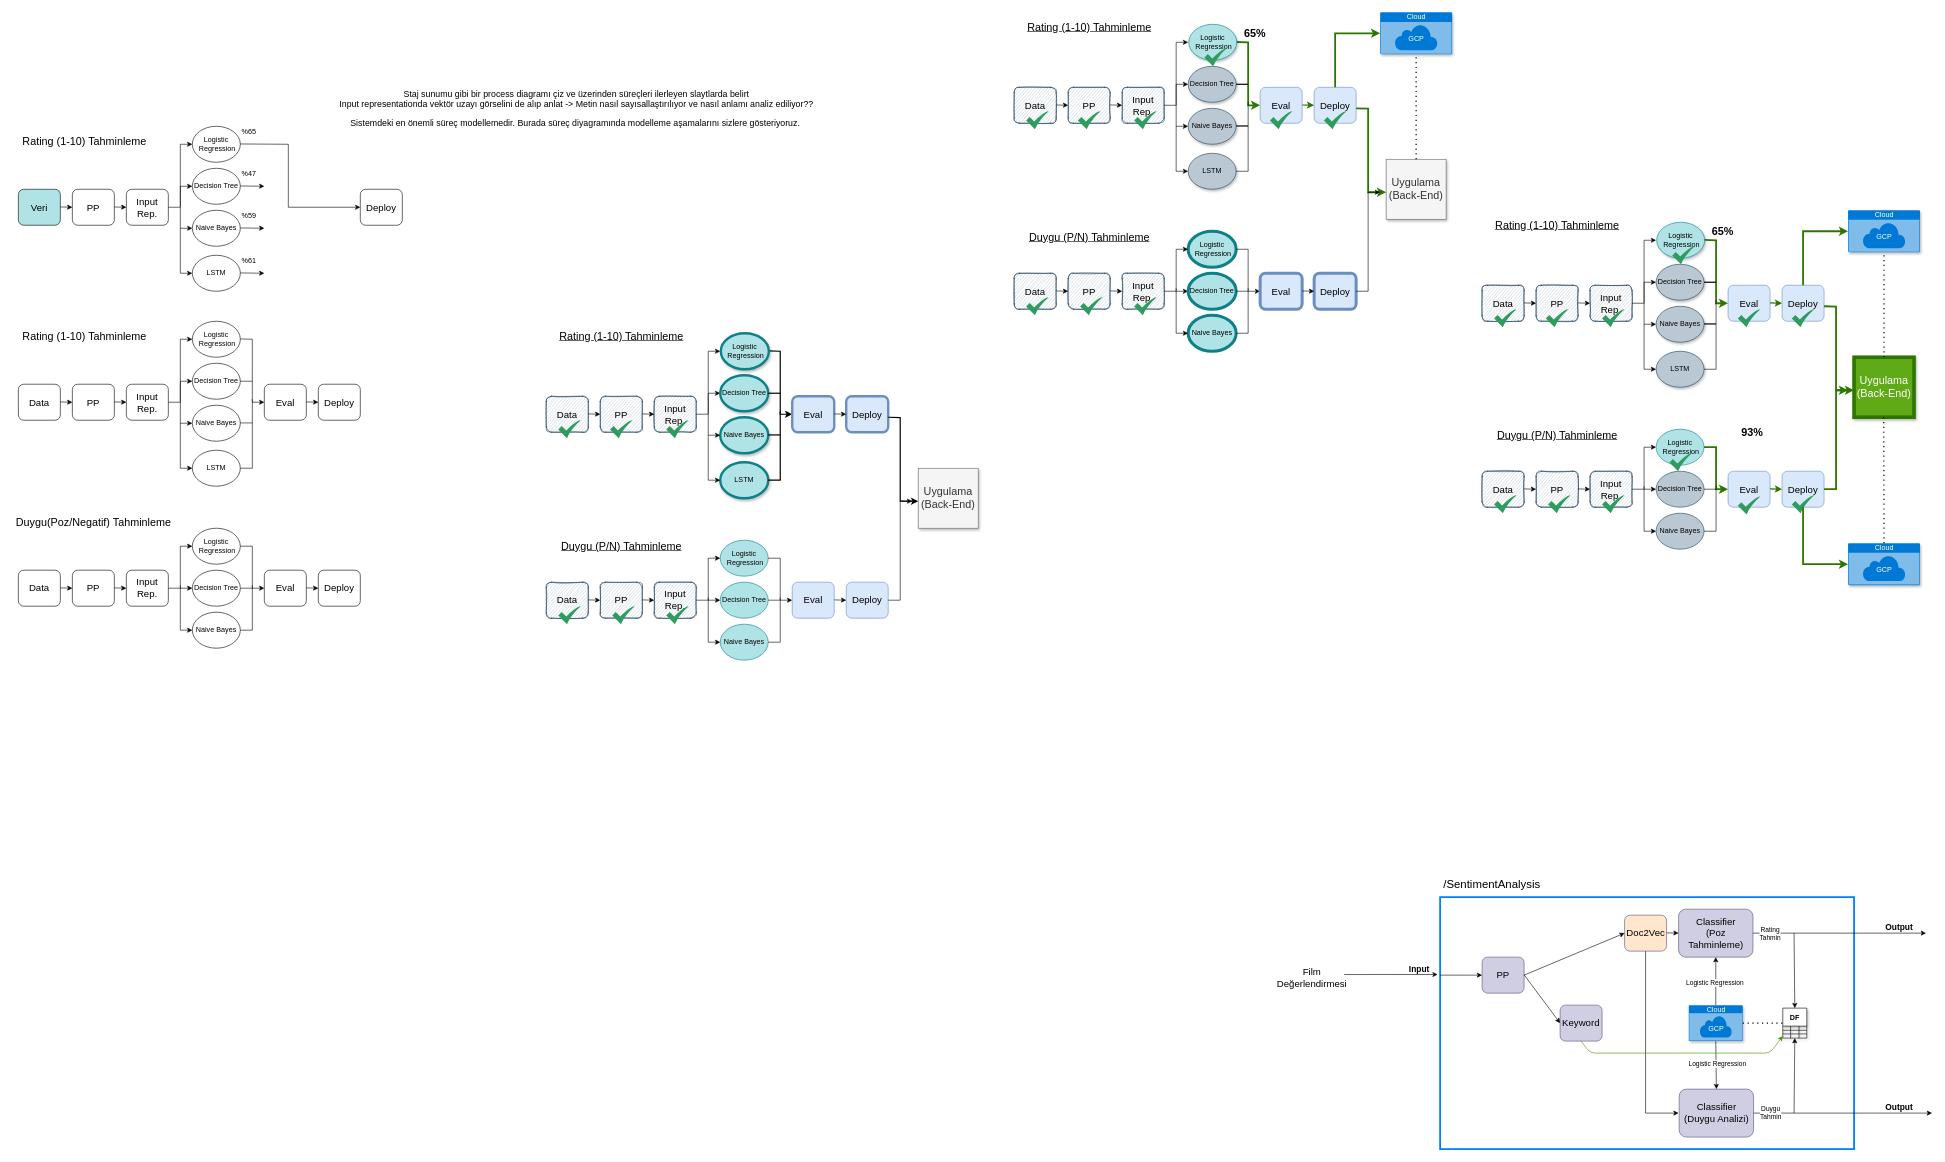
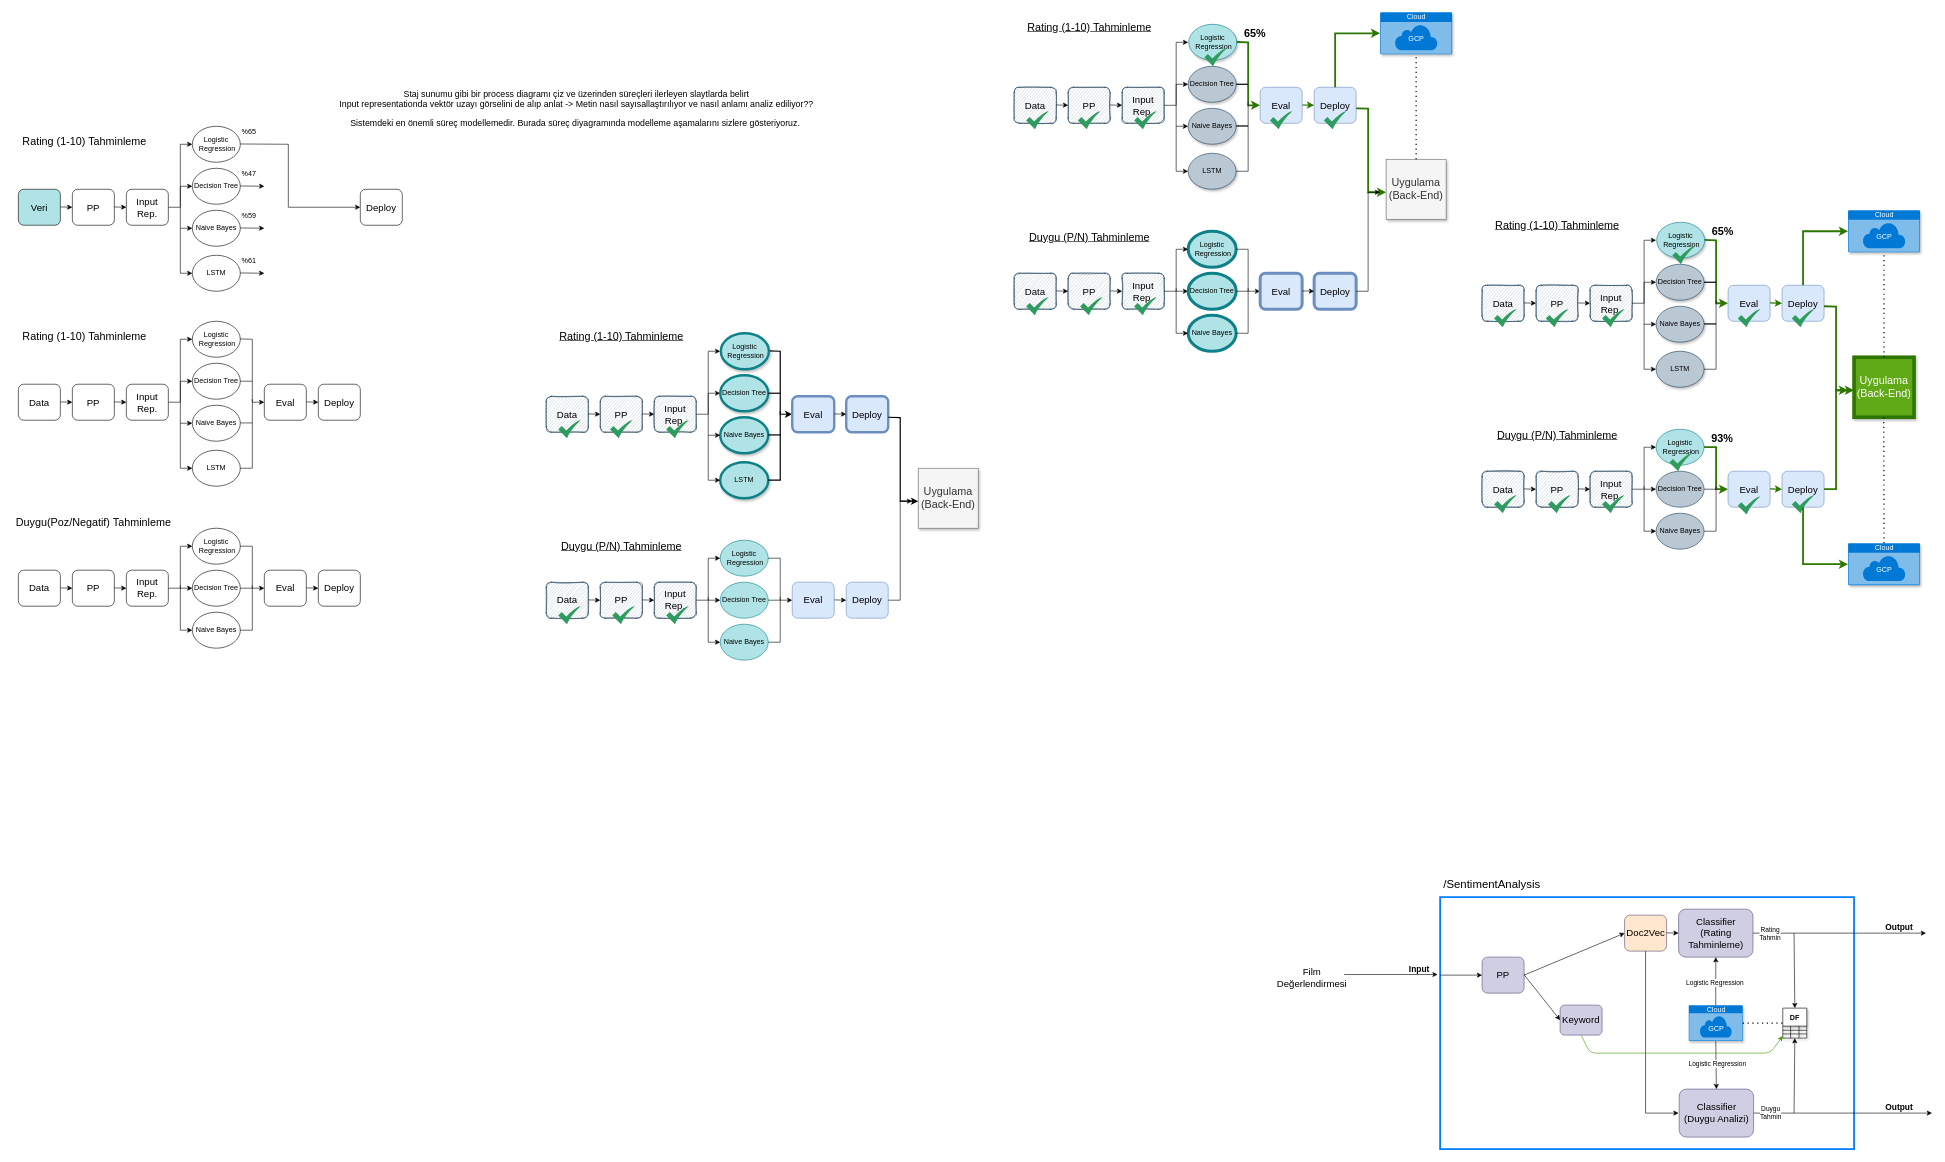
(1752, 432) -> (1722, 438)
(1716, 933) -> (1716, 933)
(1581, 1023) -> (1581, 1020)
